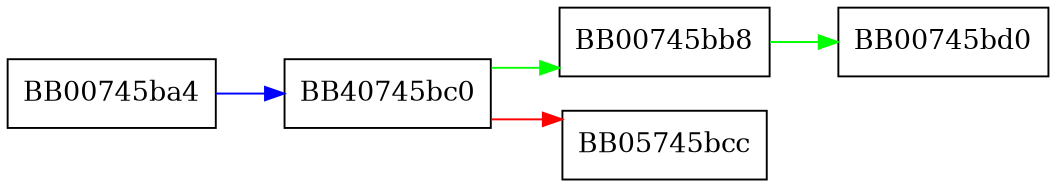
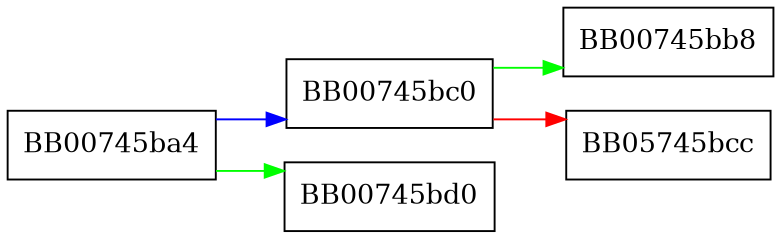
(794, 42) -> (240, 171)
(388, 94) -> (390, 94)
